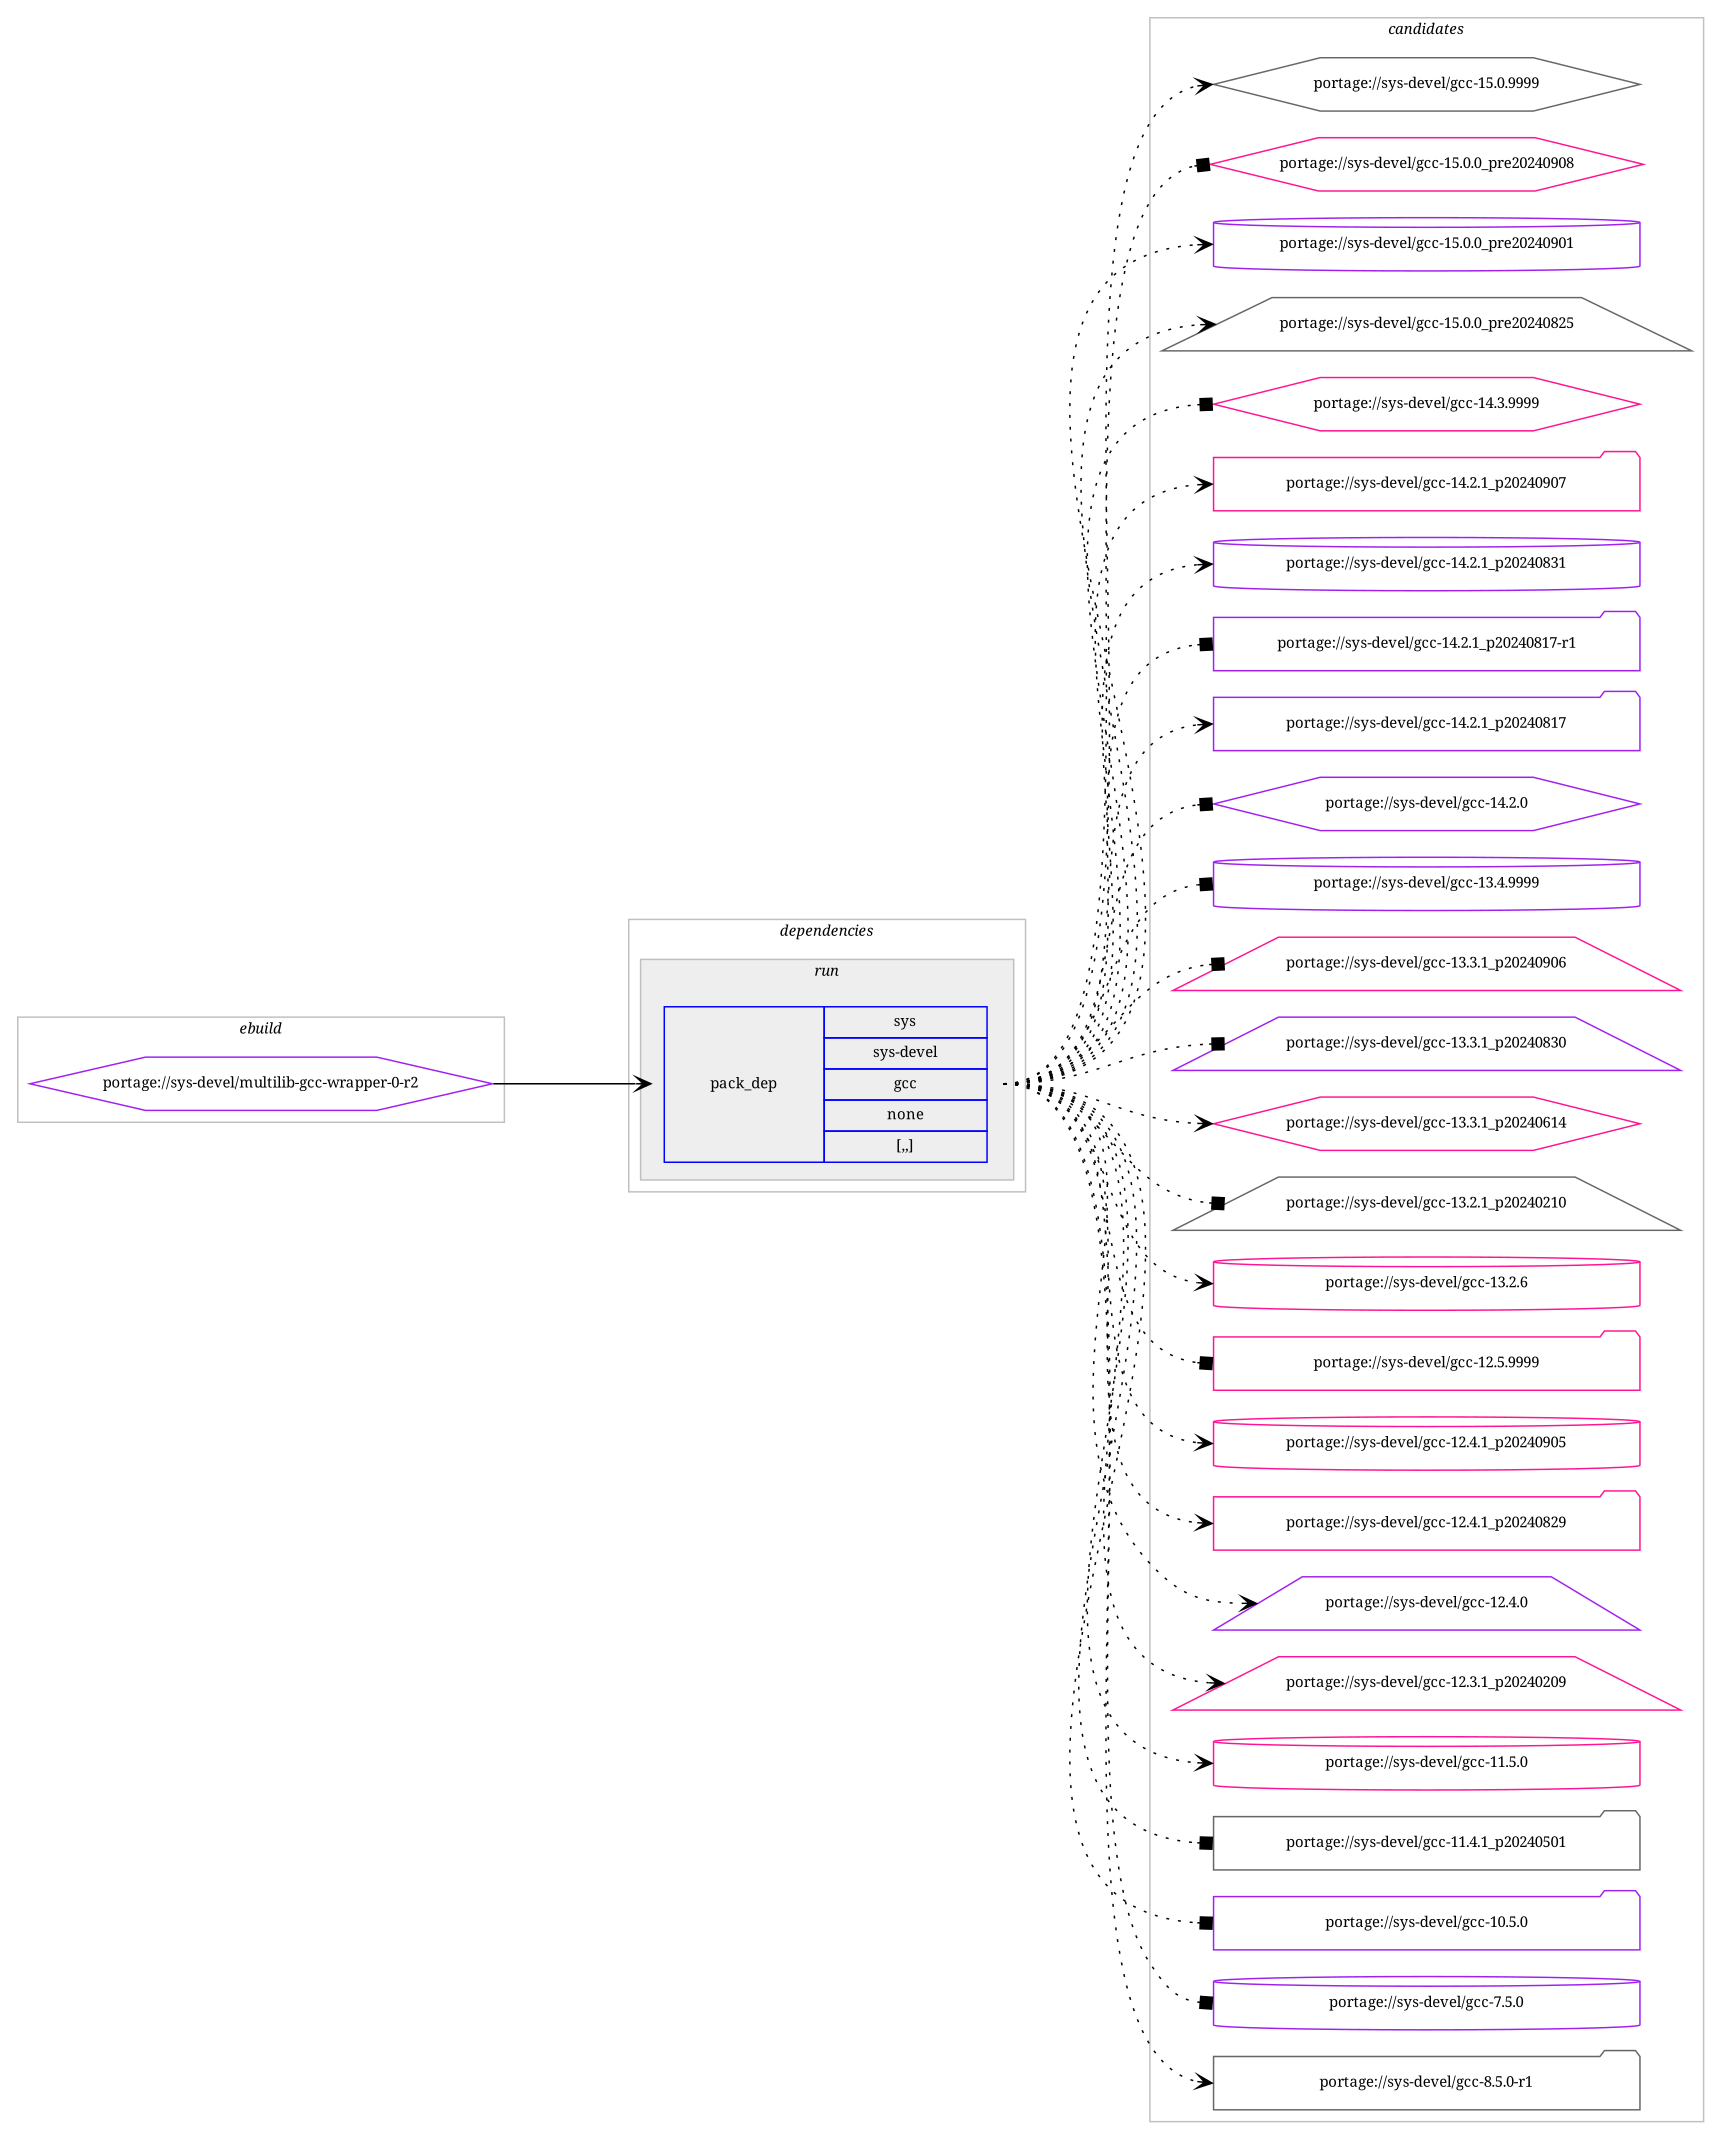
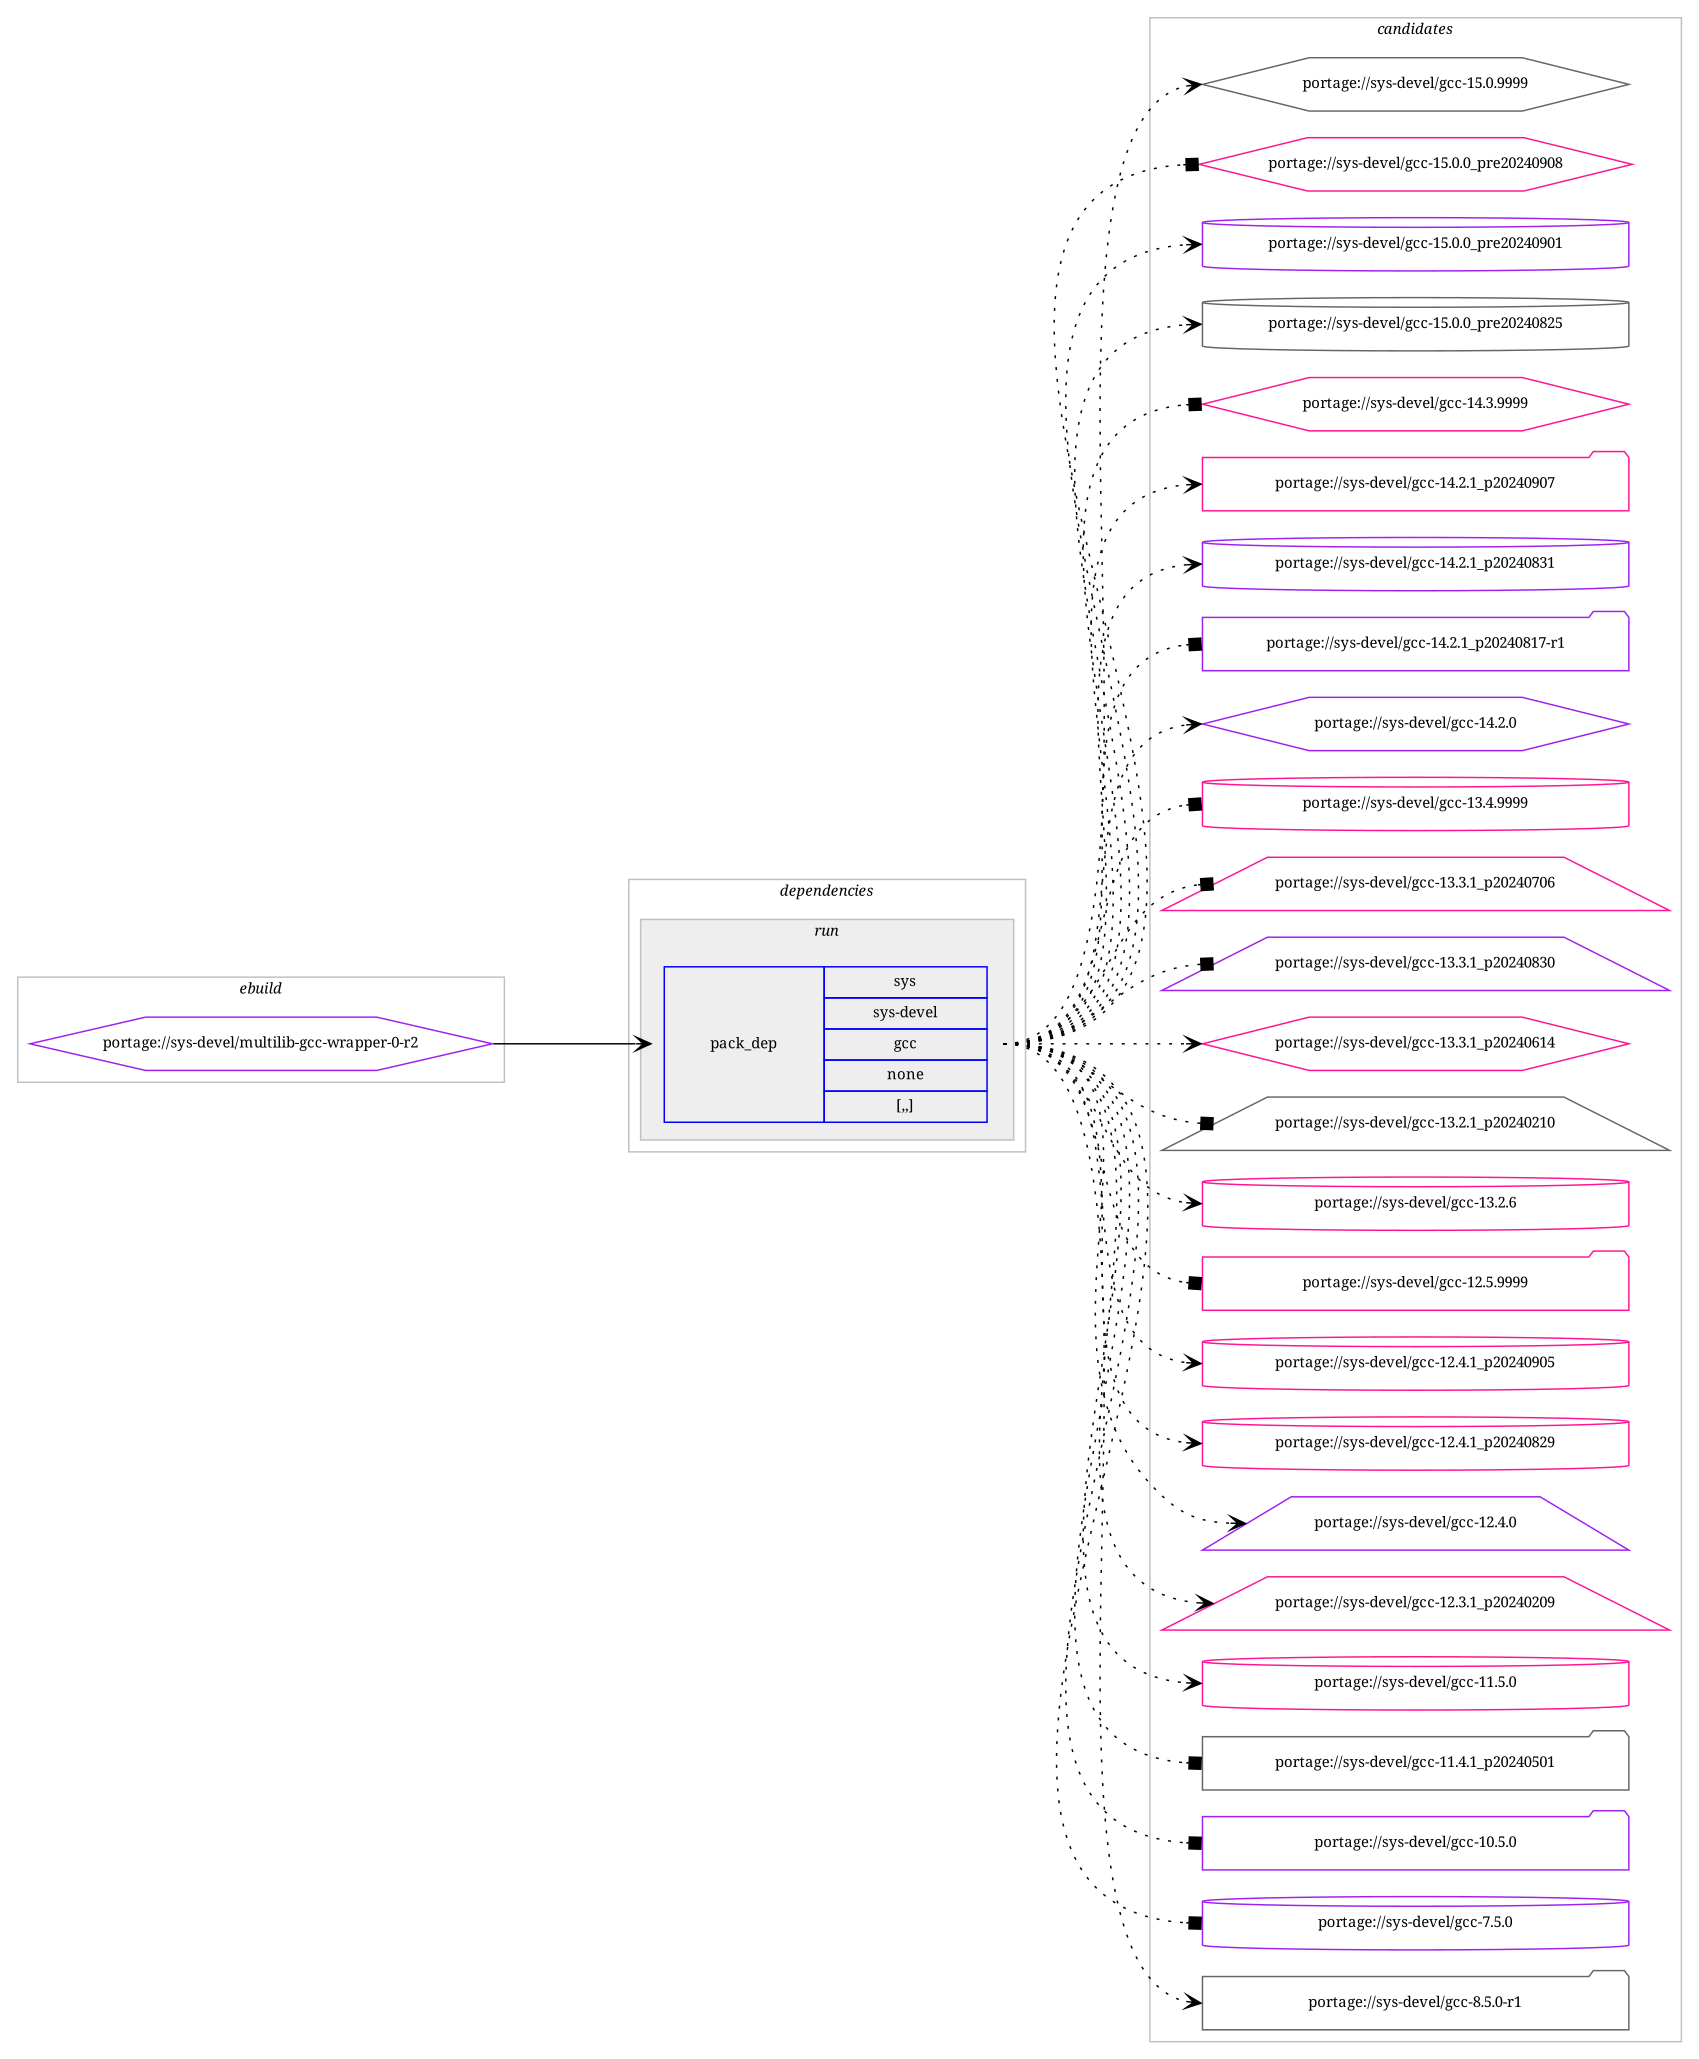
(1427, 324) -> (1416, 324)
(1427, 724) -> none
(1427, 884) -> (1416, 804)
(1106, 951) -> (1101, 891)
(1427, 964) -> (1416, 884)
(1427, 1523) -> (1416, 1444)
